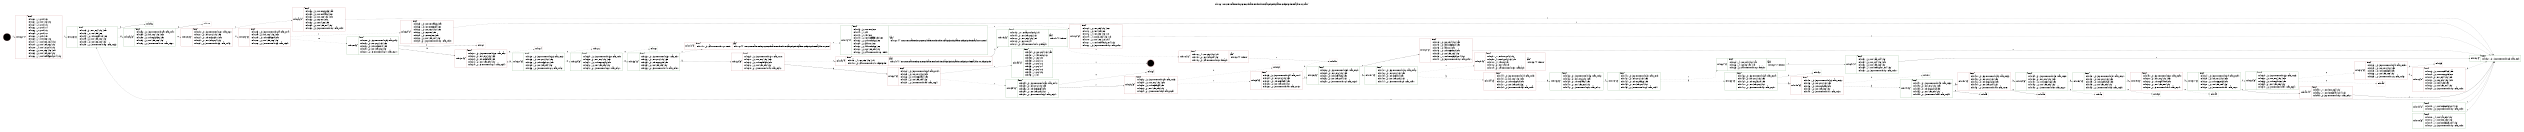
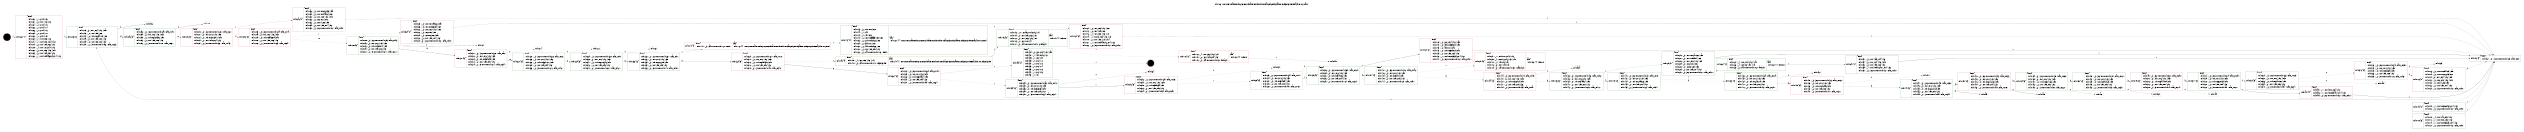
(510, 62) -> (509, 60)
none -> (1688, 64)
none -> (1576, 68)
